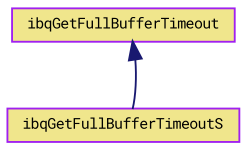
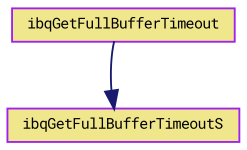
(136, 84) -> (111, 66)
